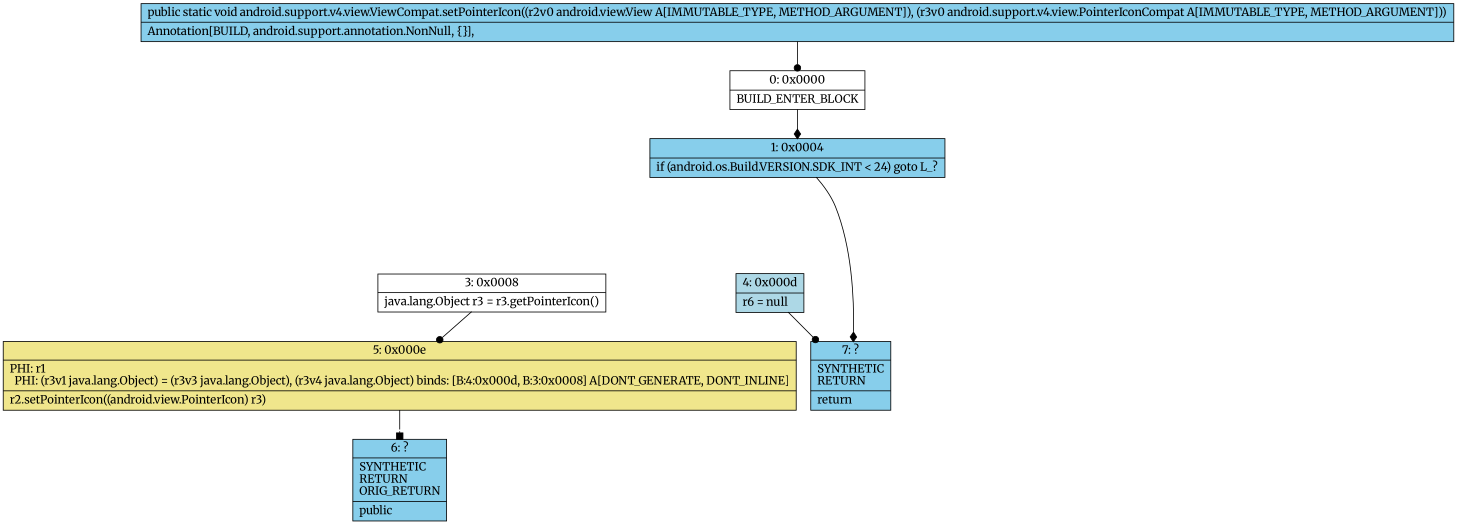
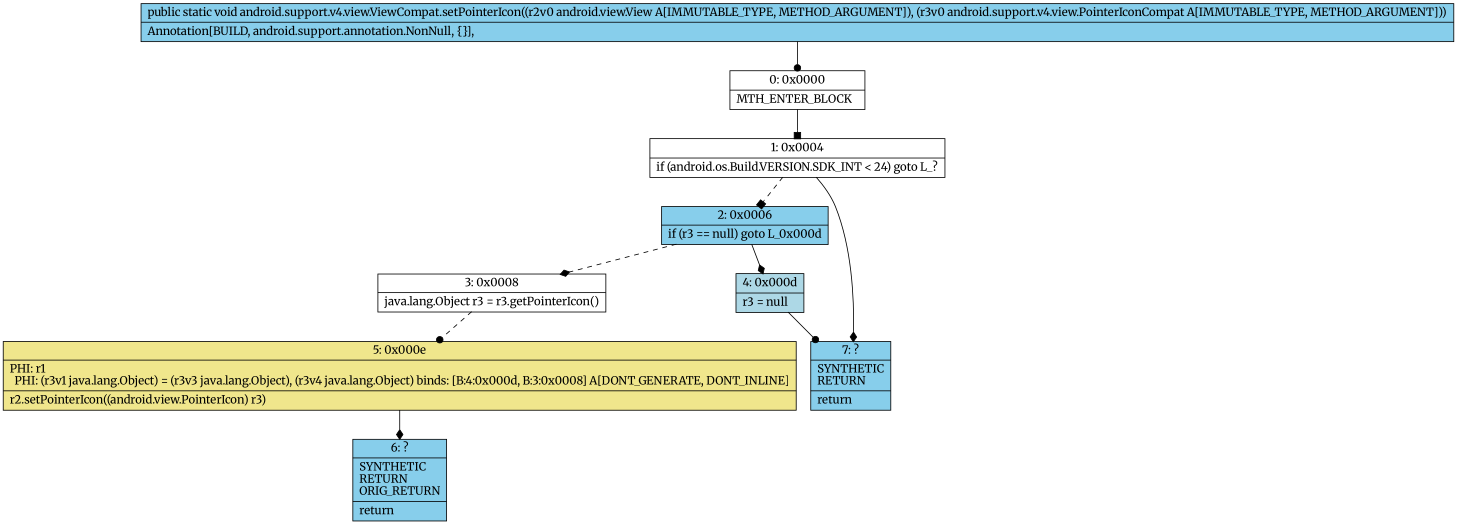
(797, 99) -> (794, 99)
(797, 120) -> (797, 120)
(797, 158) -> (797, 158)
none -> (745, 226)
(765, 302) -> (765, 302)
(457, 325) -> (457, 325)
(400, 420) -> (400, 420)
(376, 511) -> (377, 511)
